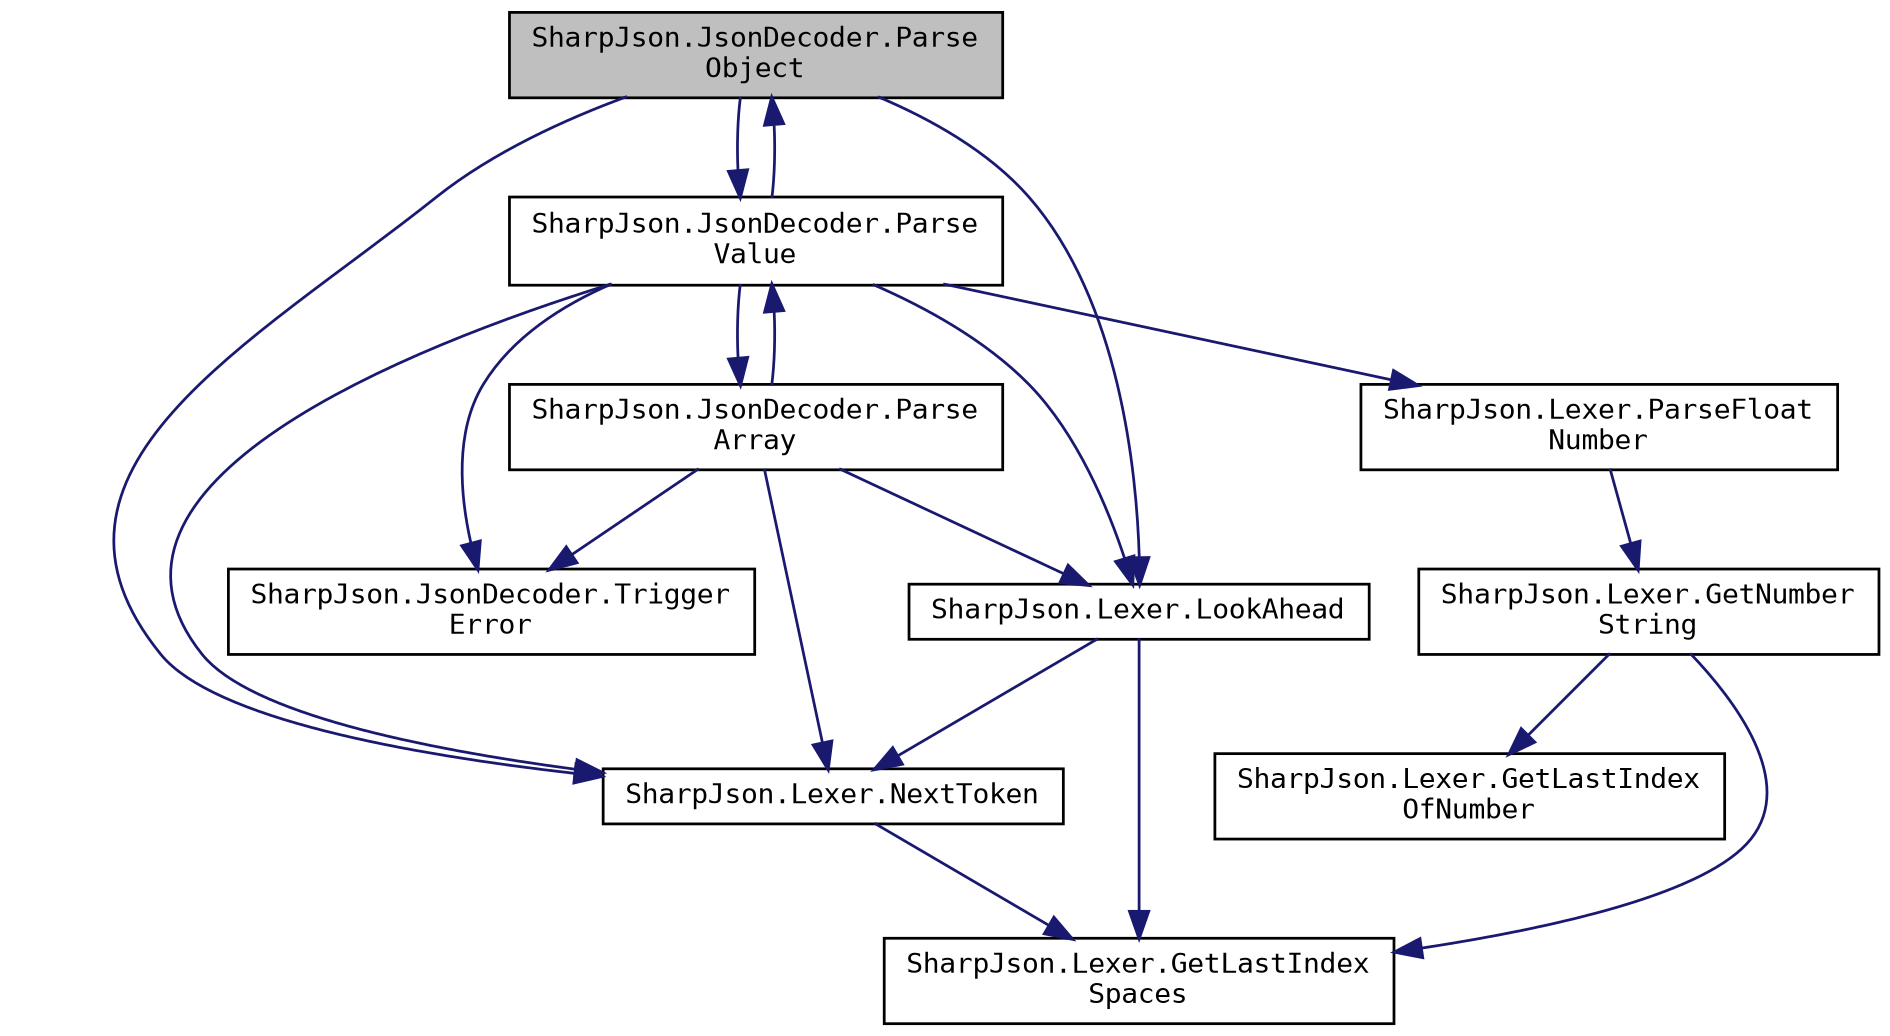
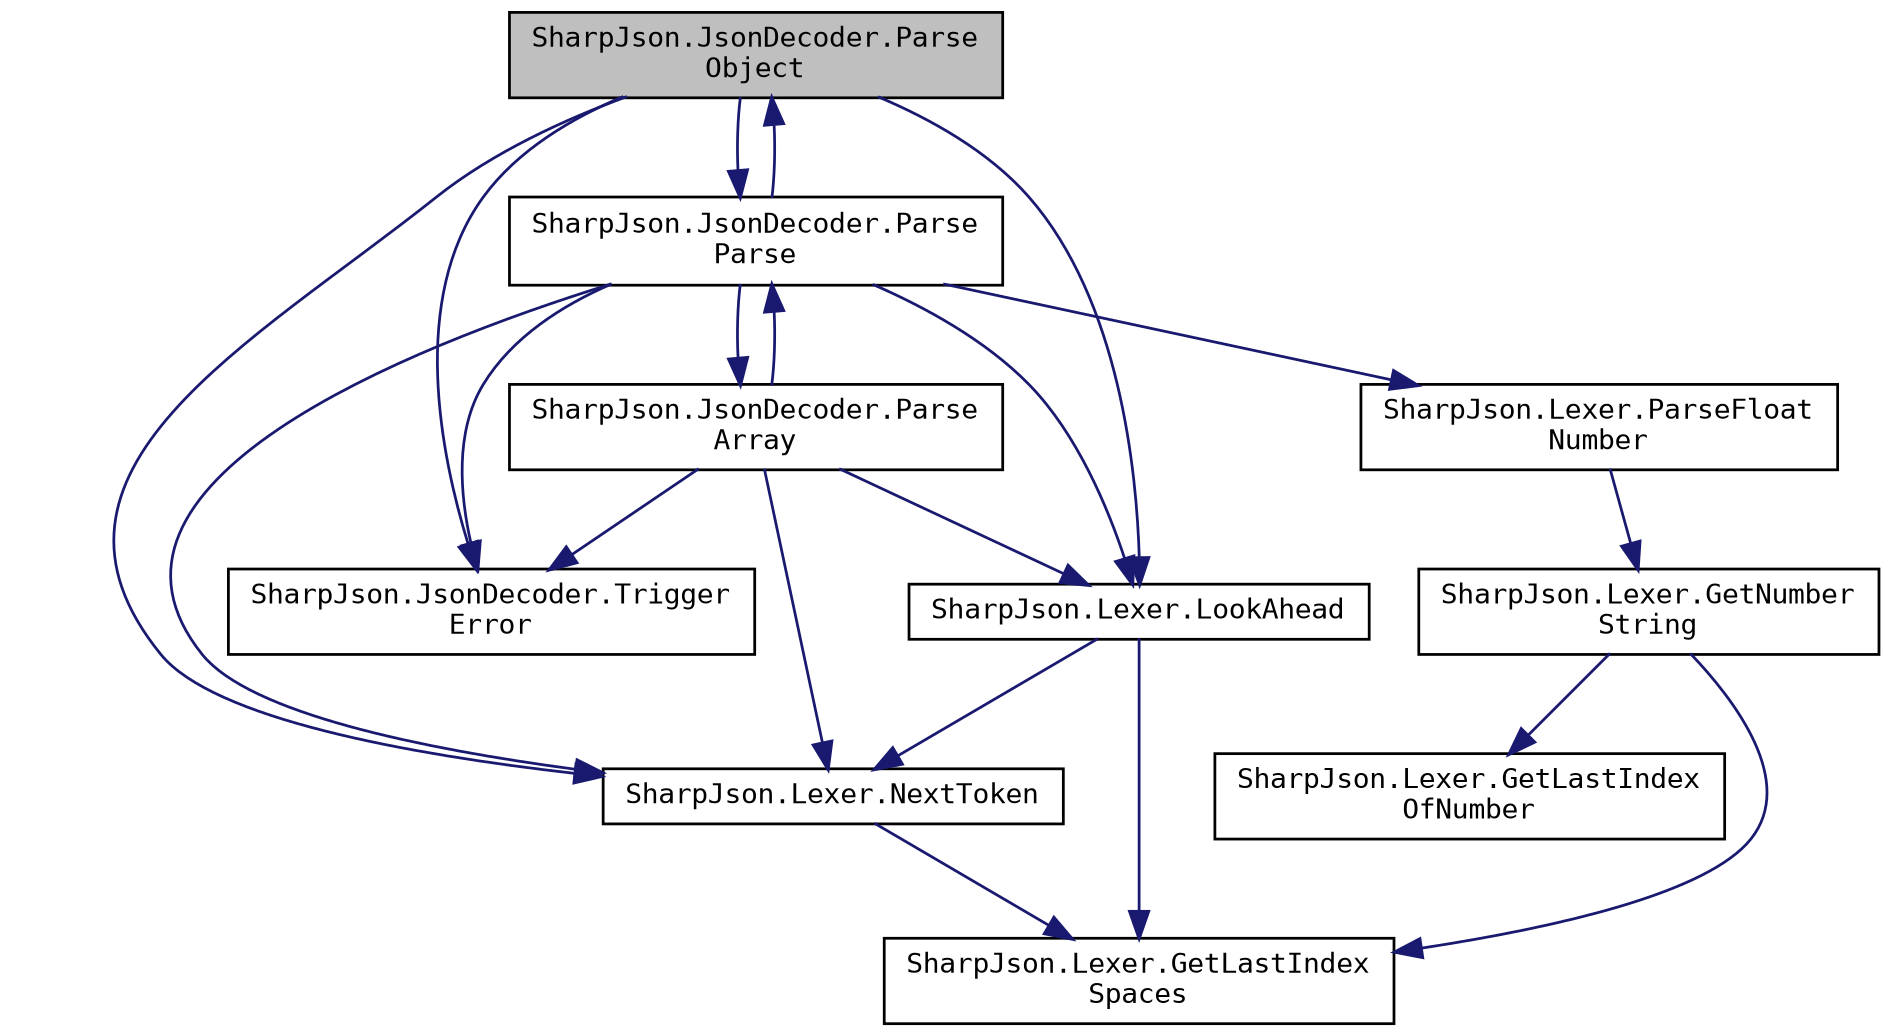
(756, 241) -> (756, 241)
none -> (446, 281)
